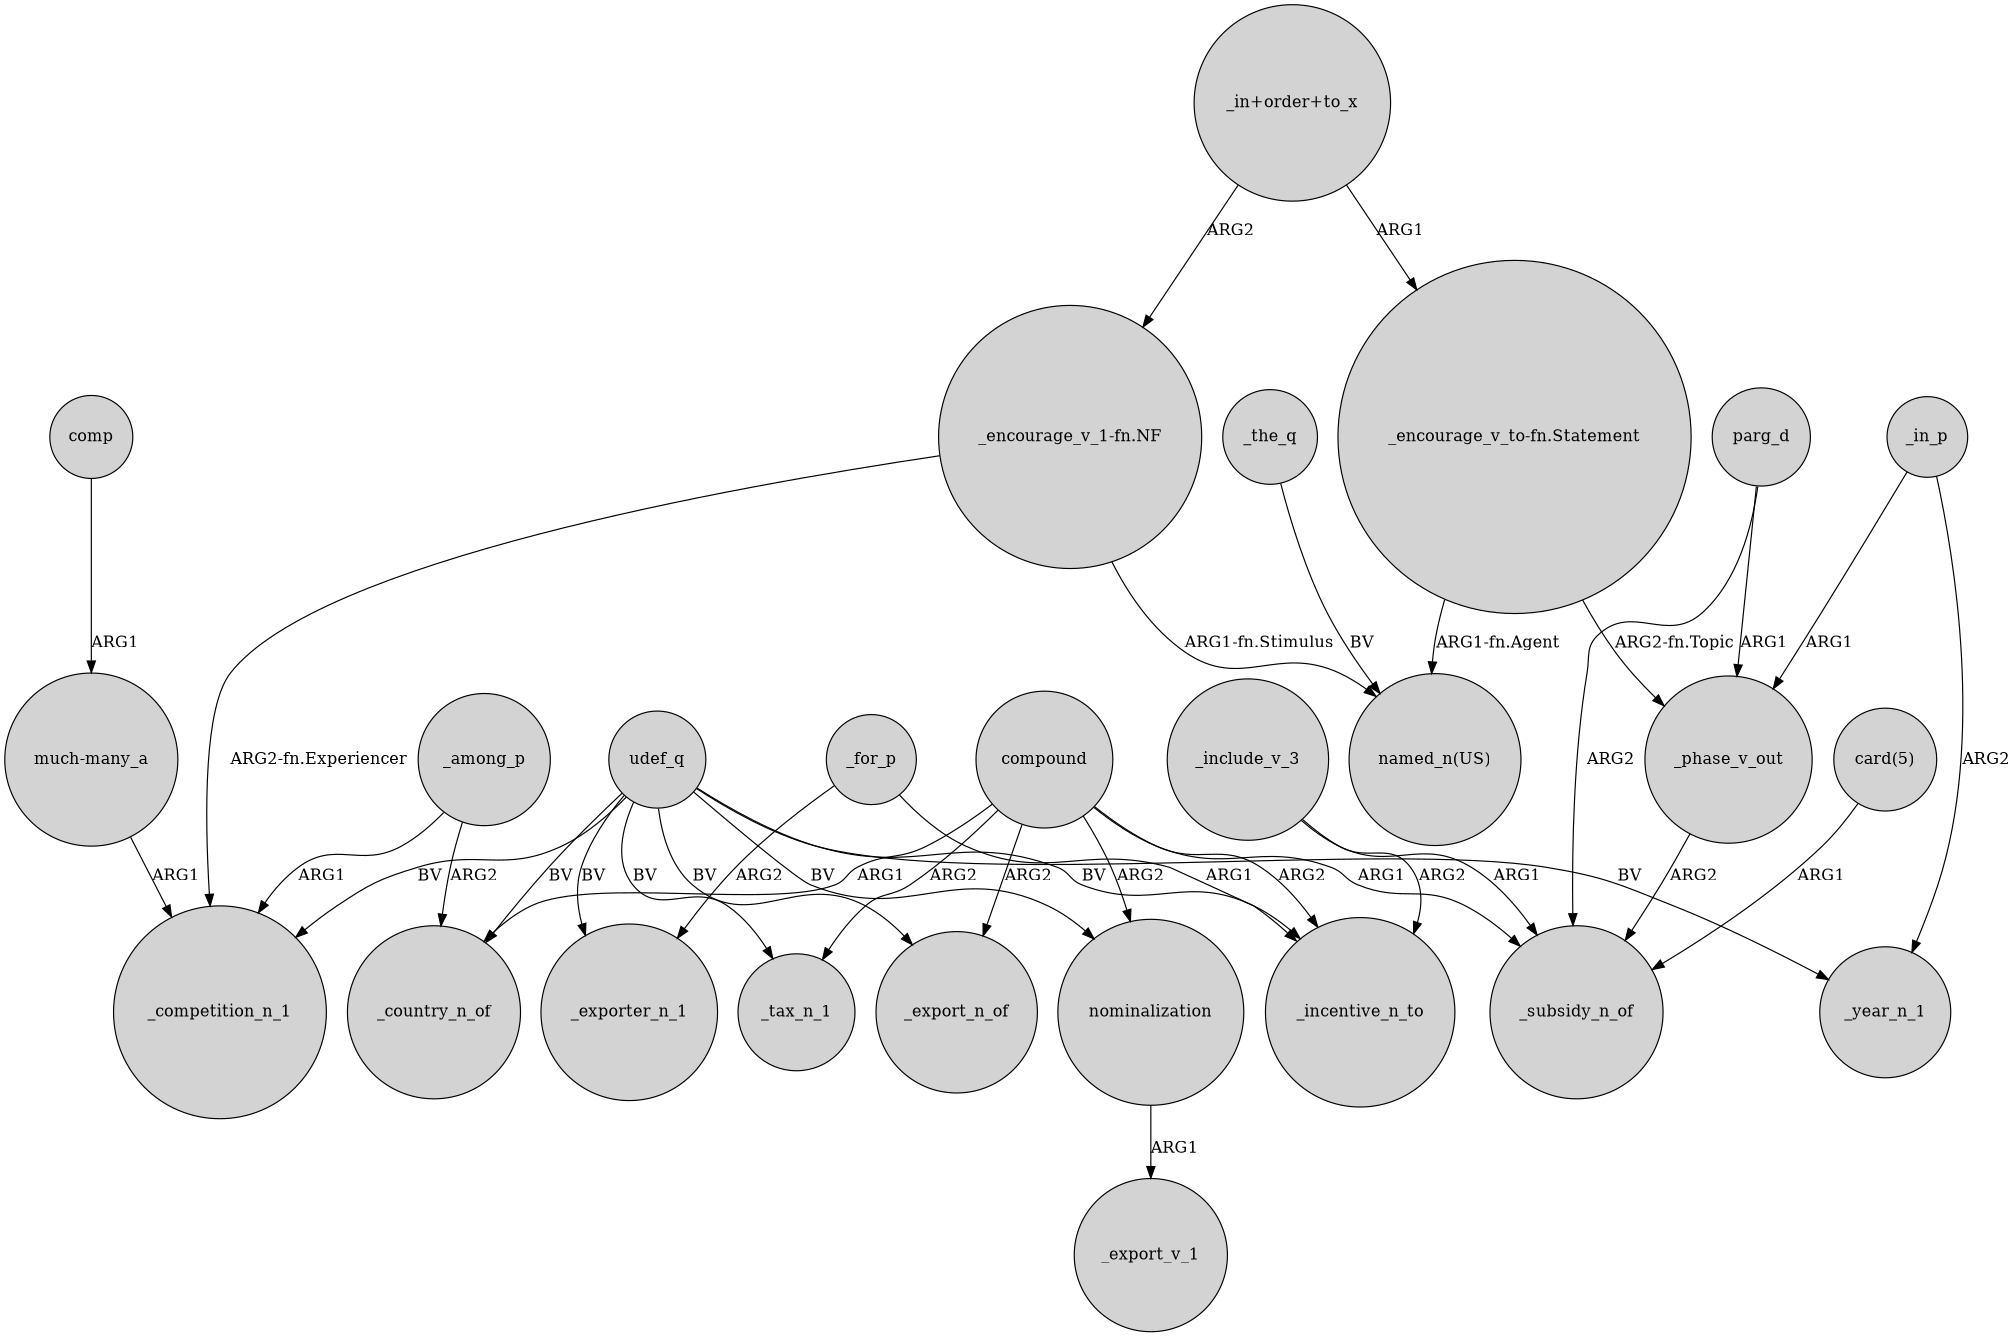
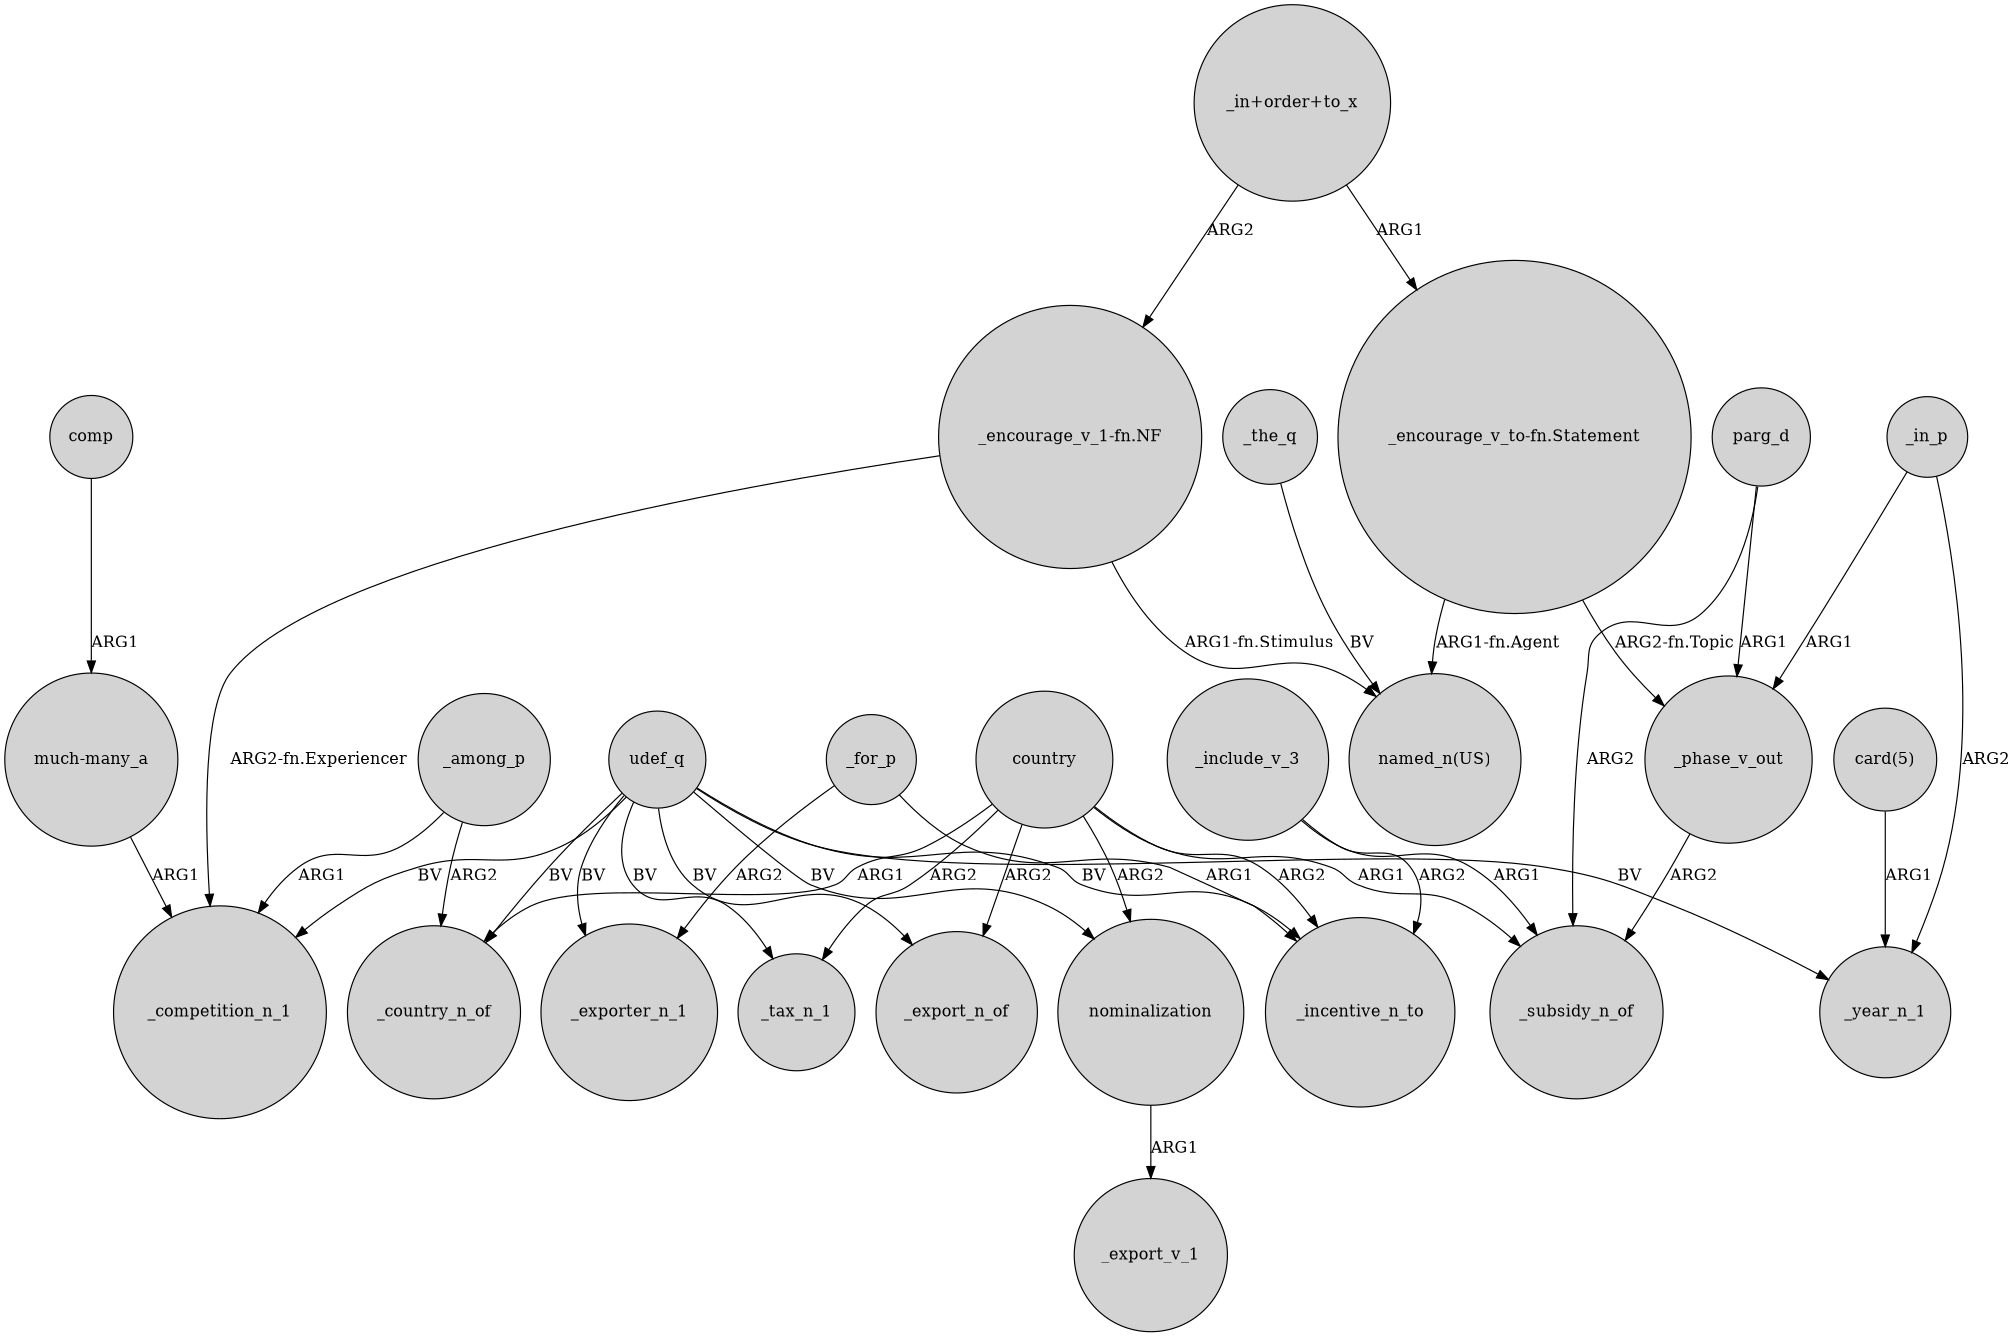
(1044, 760) -> (1044, 760)
(1768, 892) -> (1885, 873)
